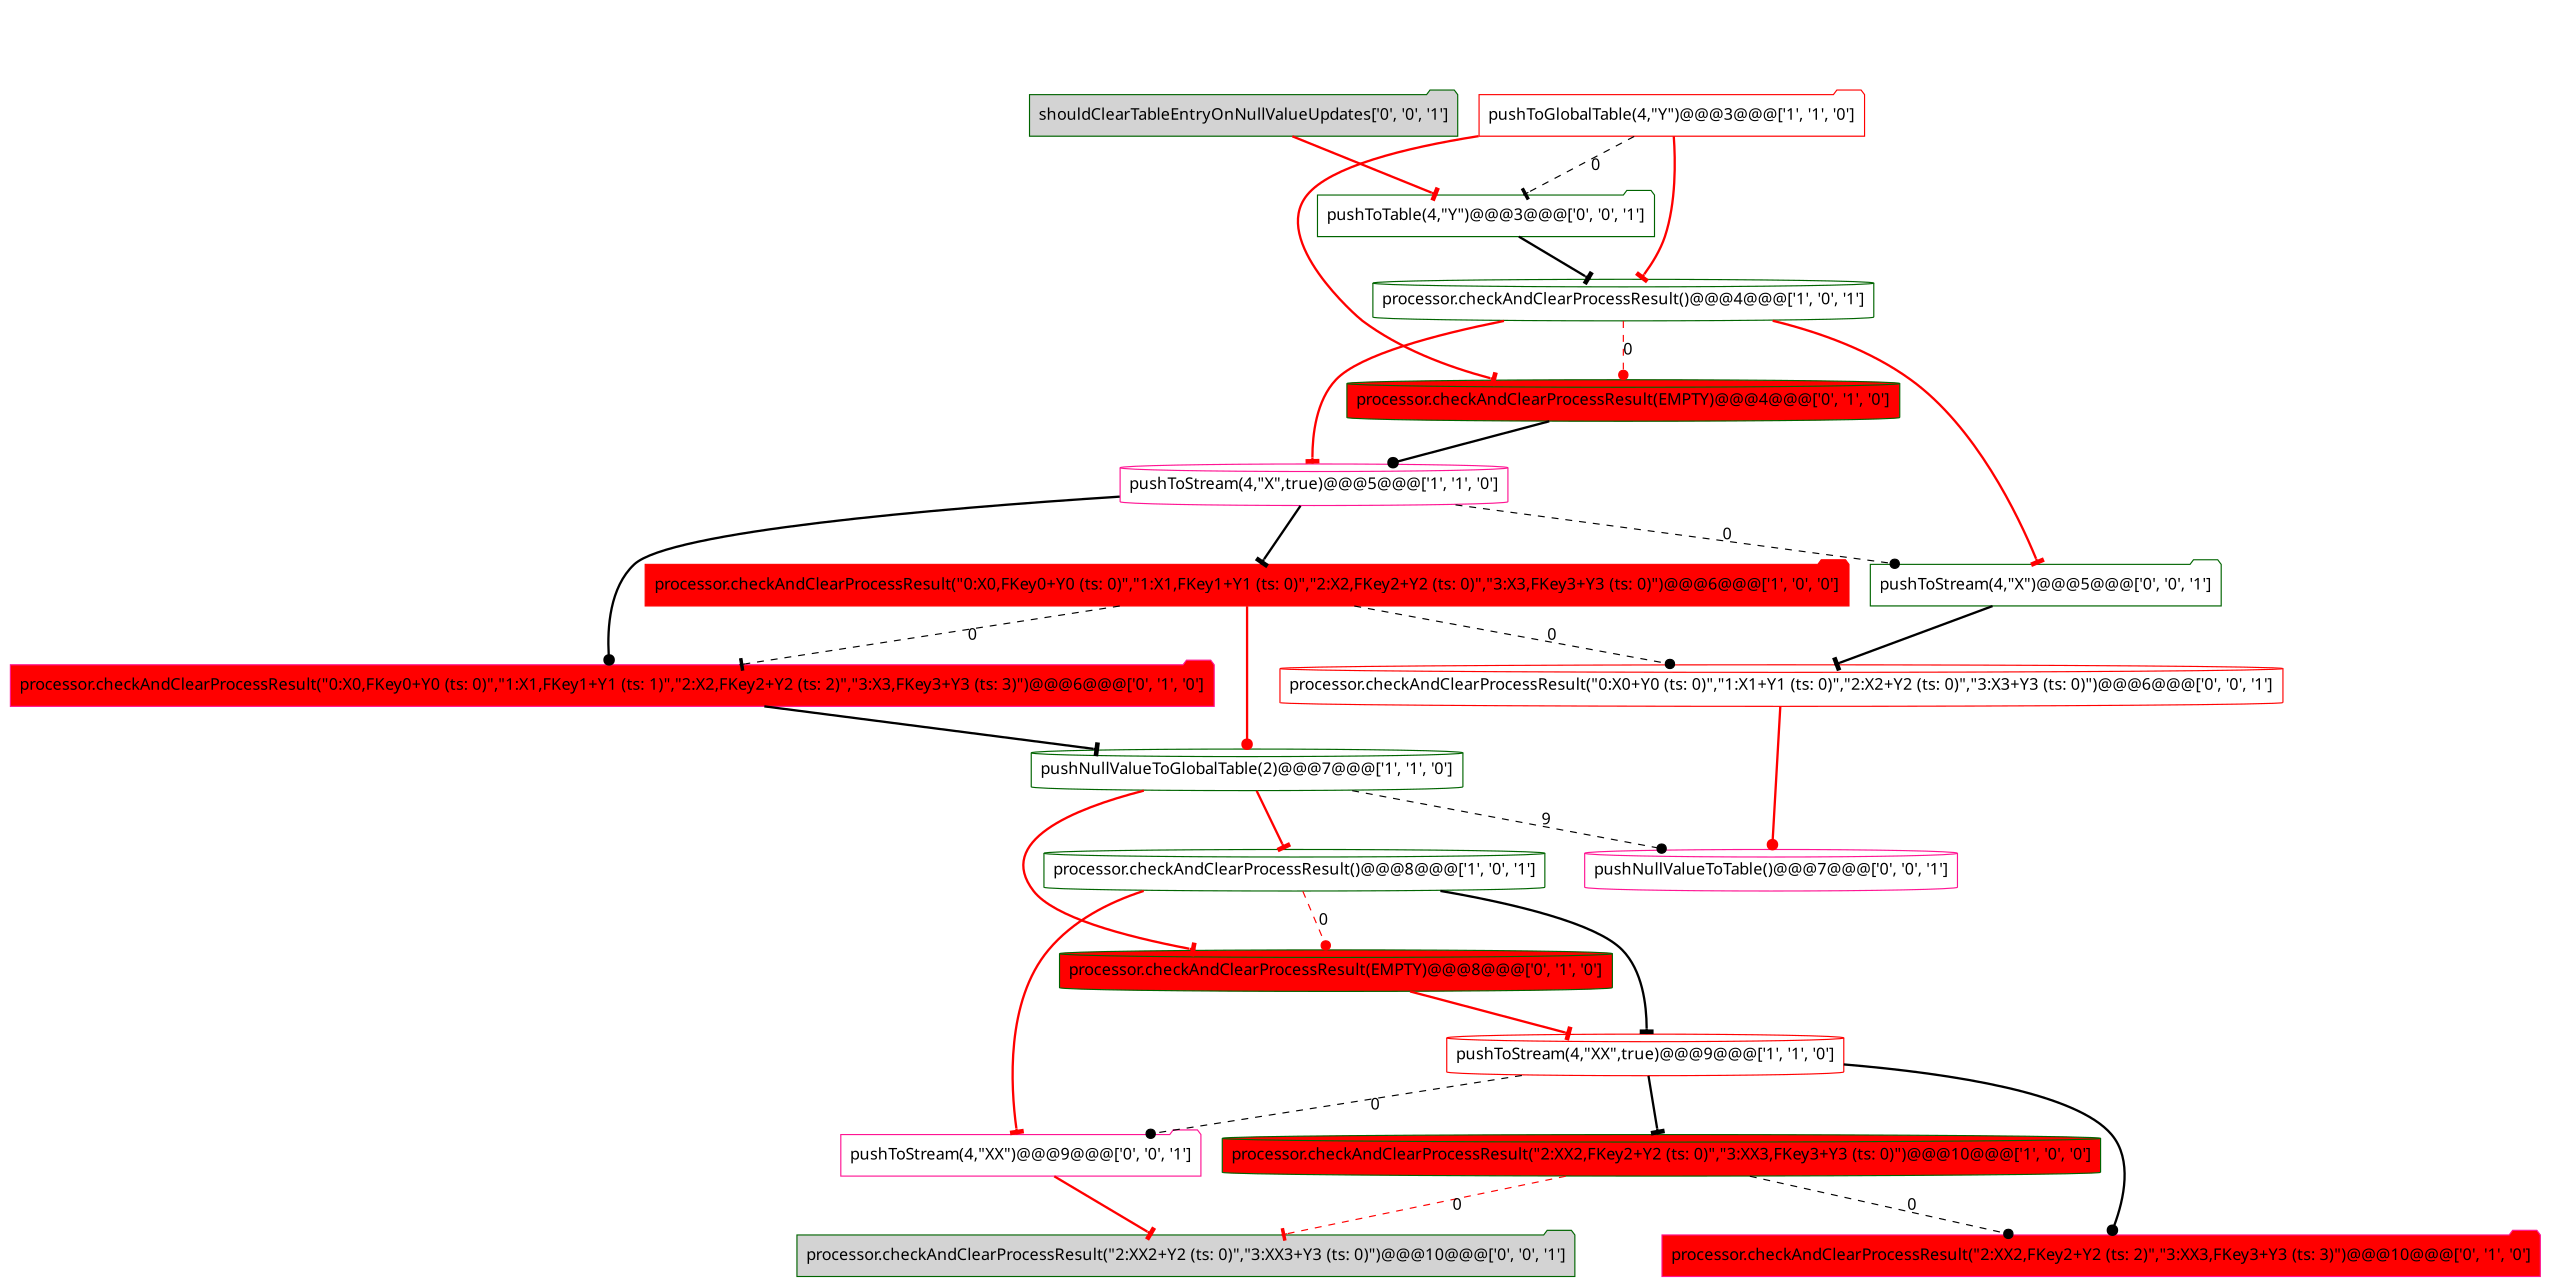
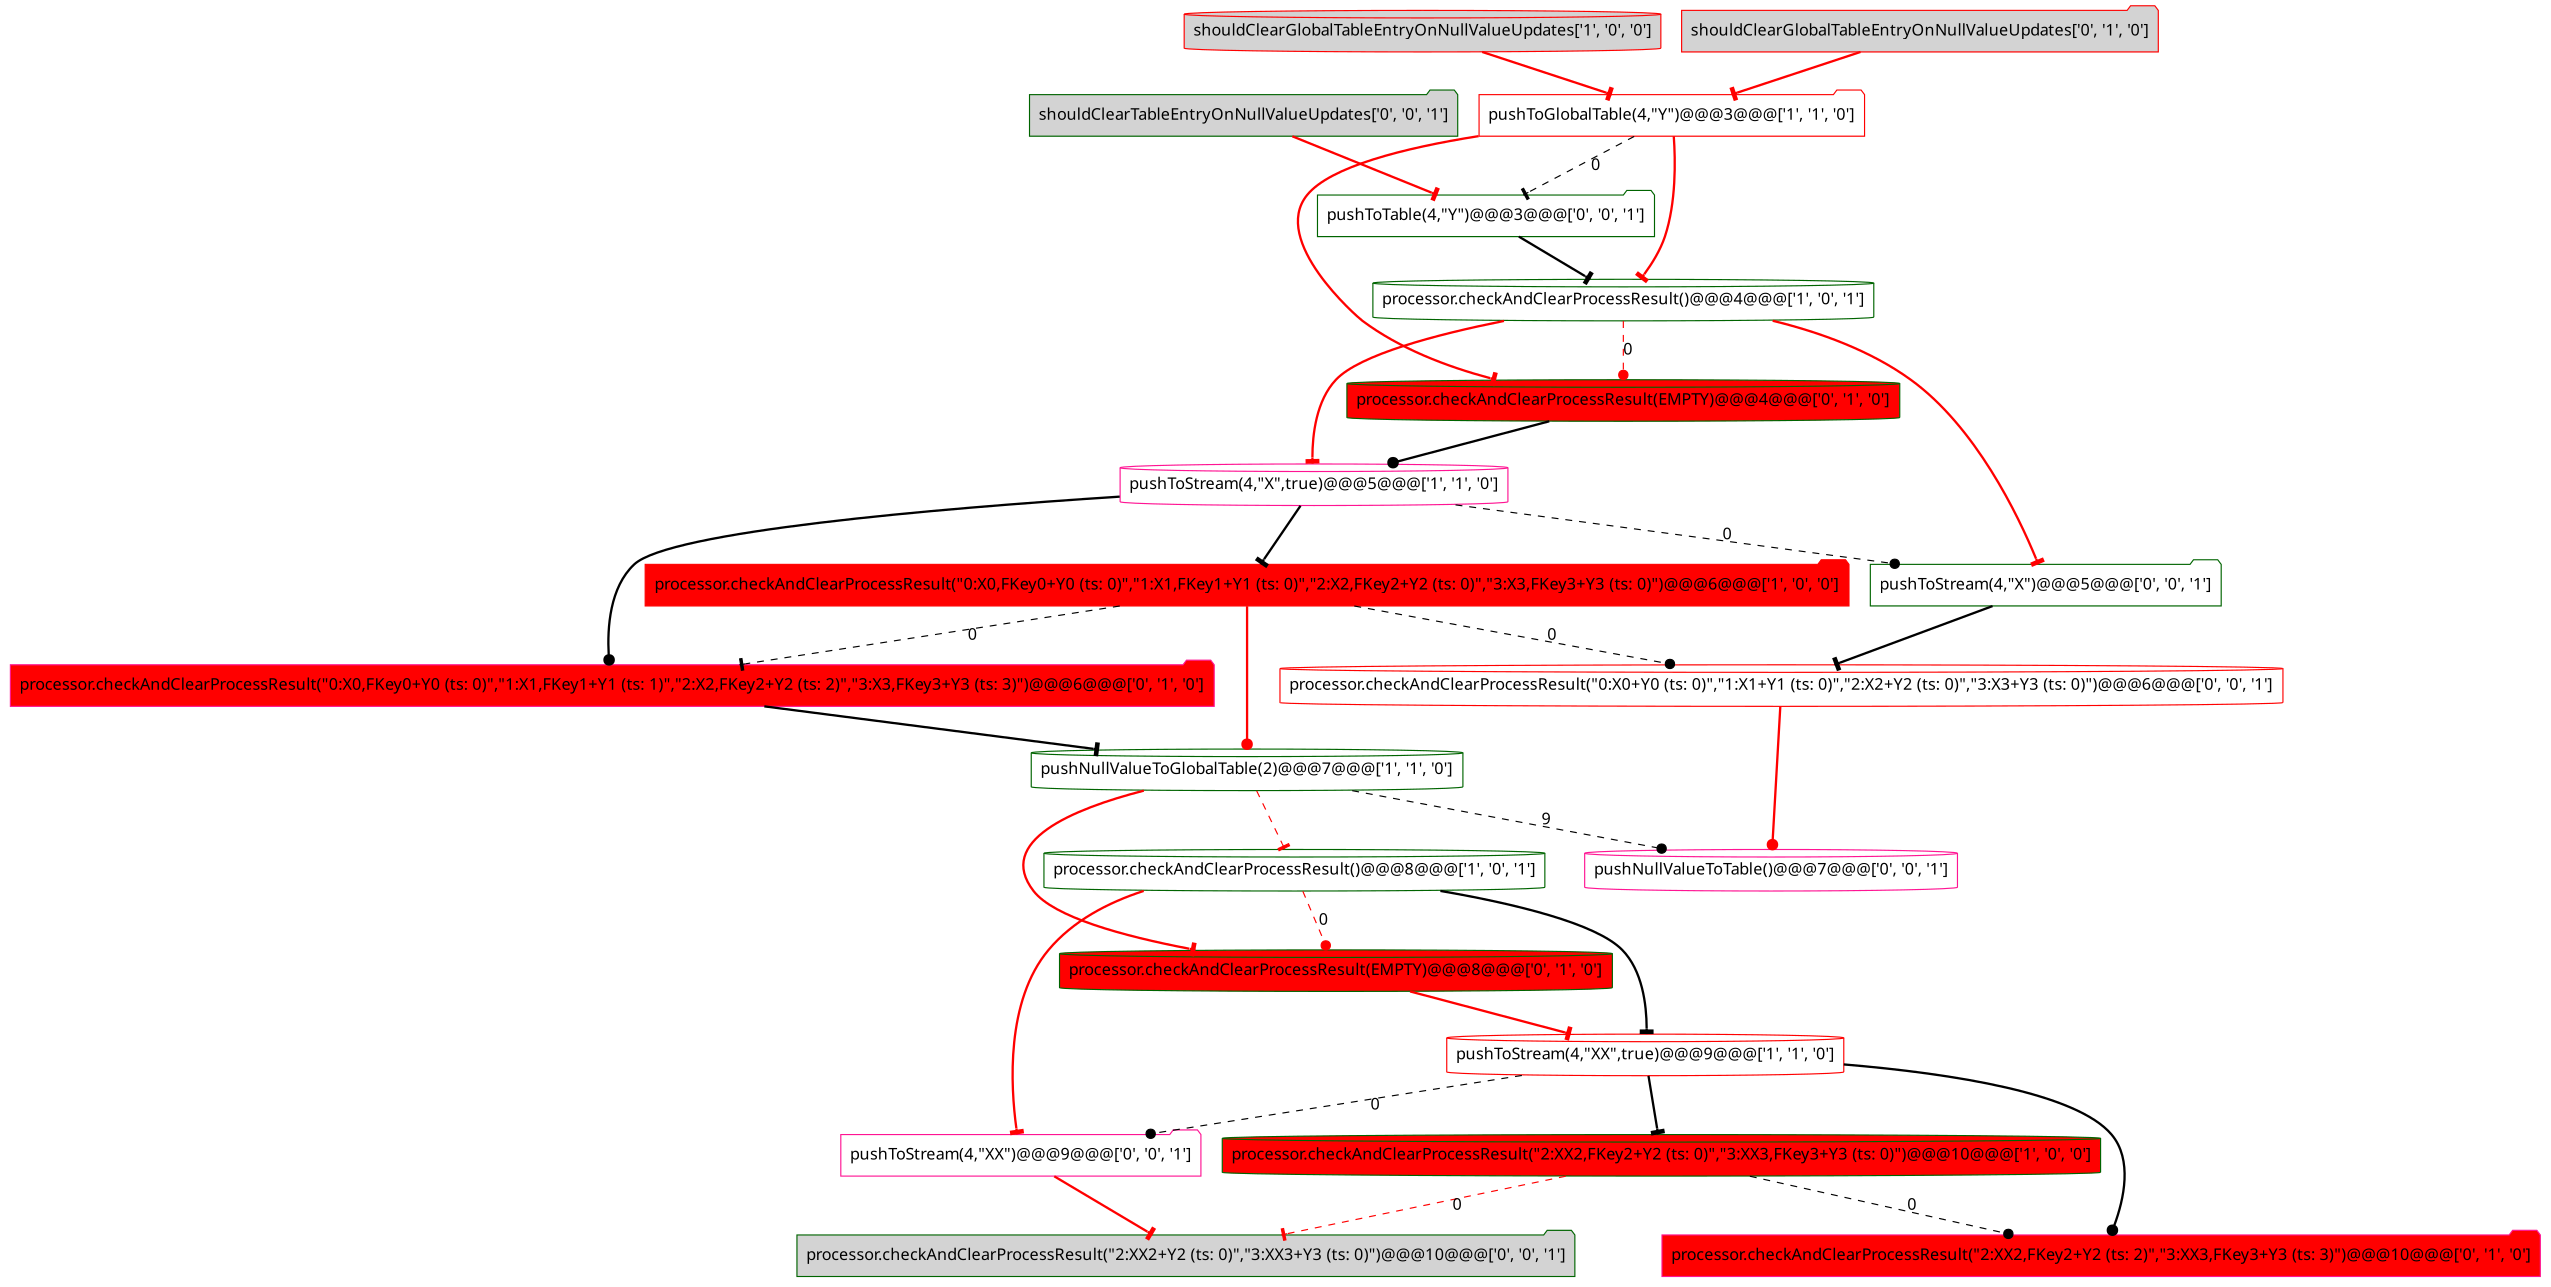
none -> (1423, 31)
none -> (1920, 31)
(1269, 817) -> (1269, 817)
